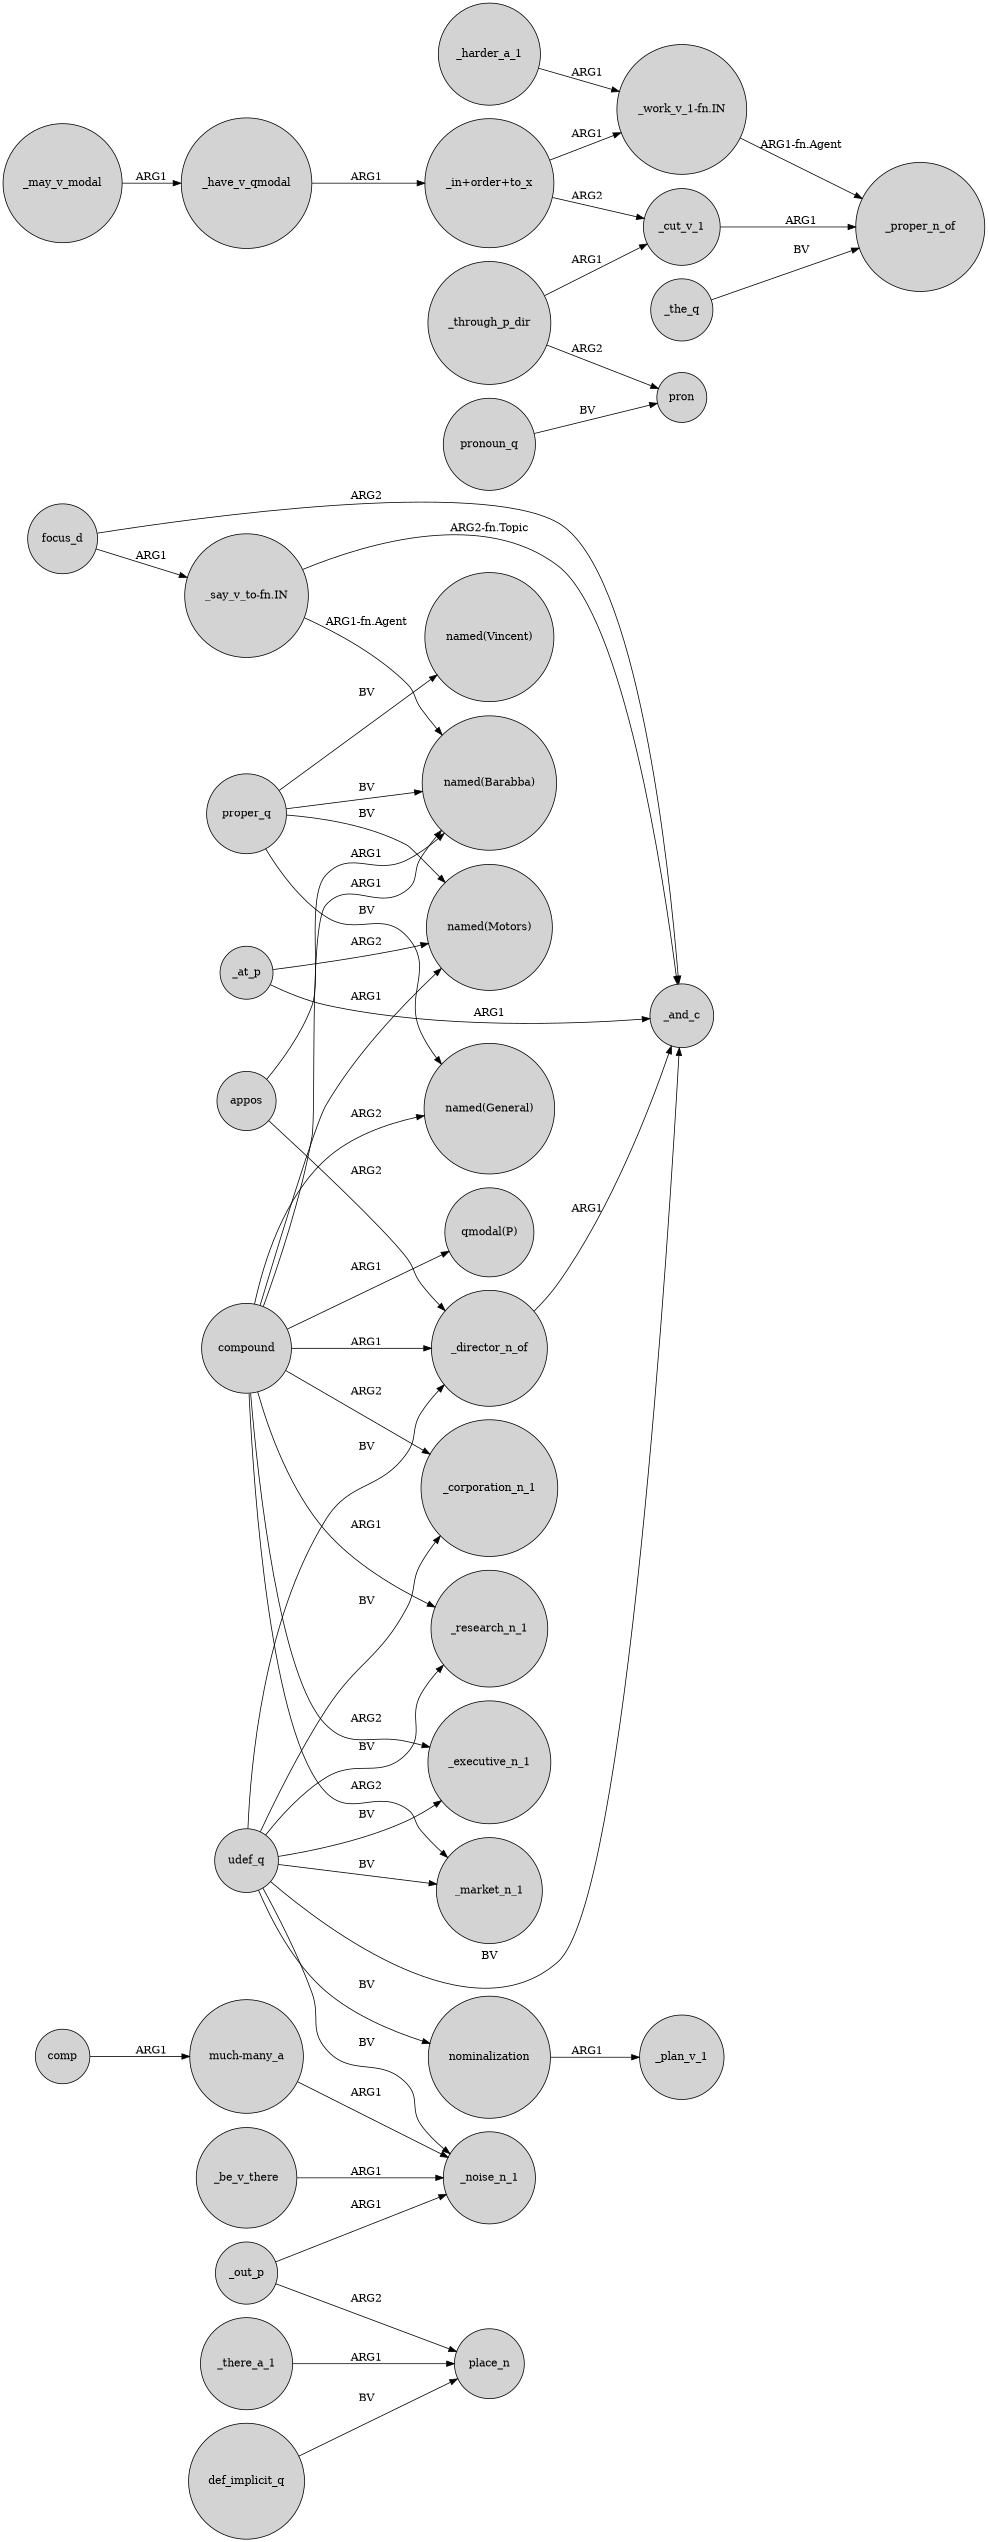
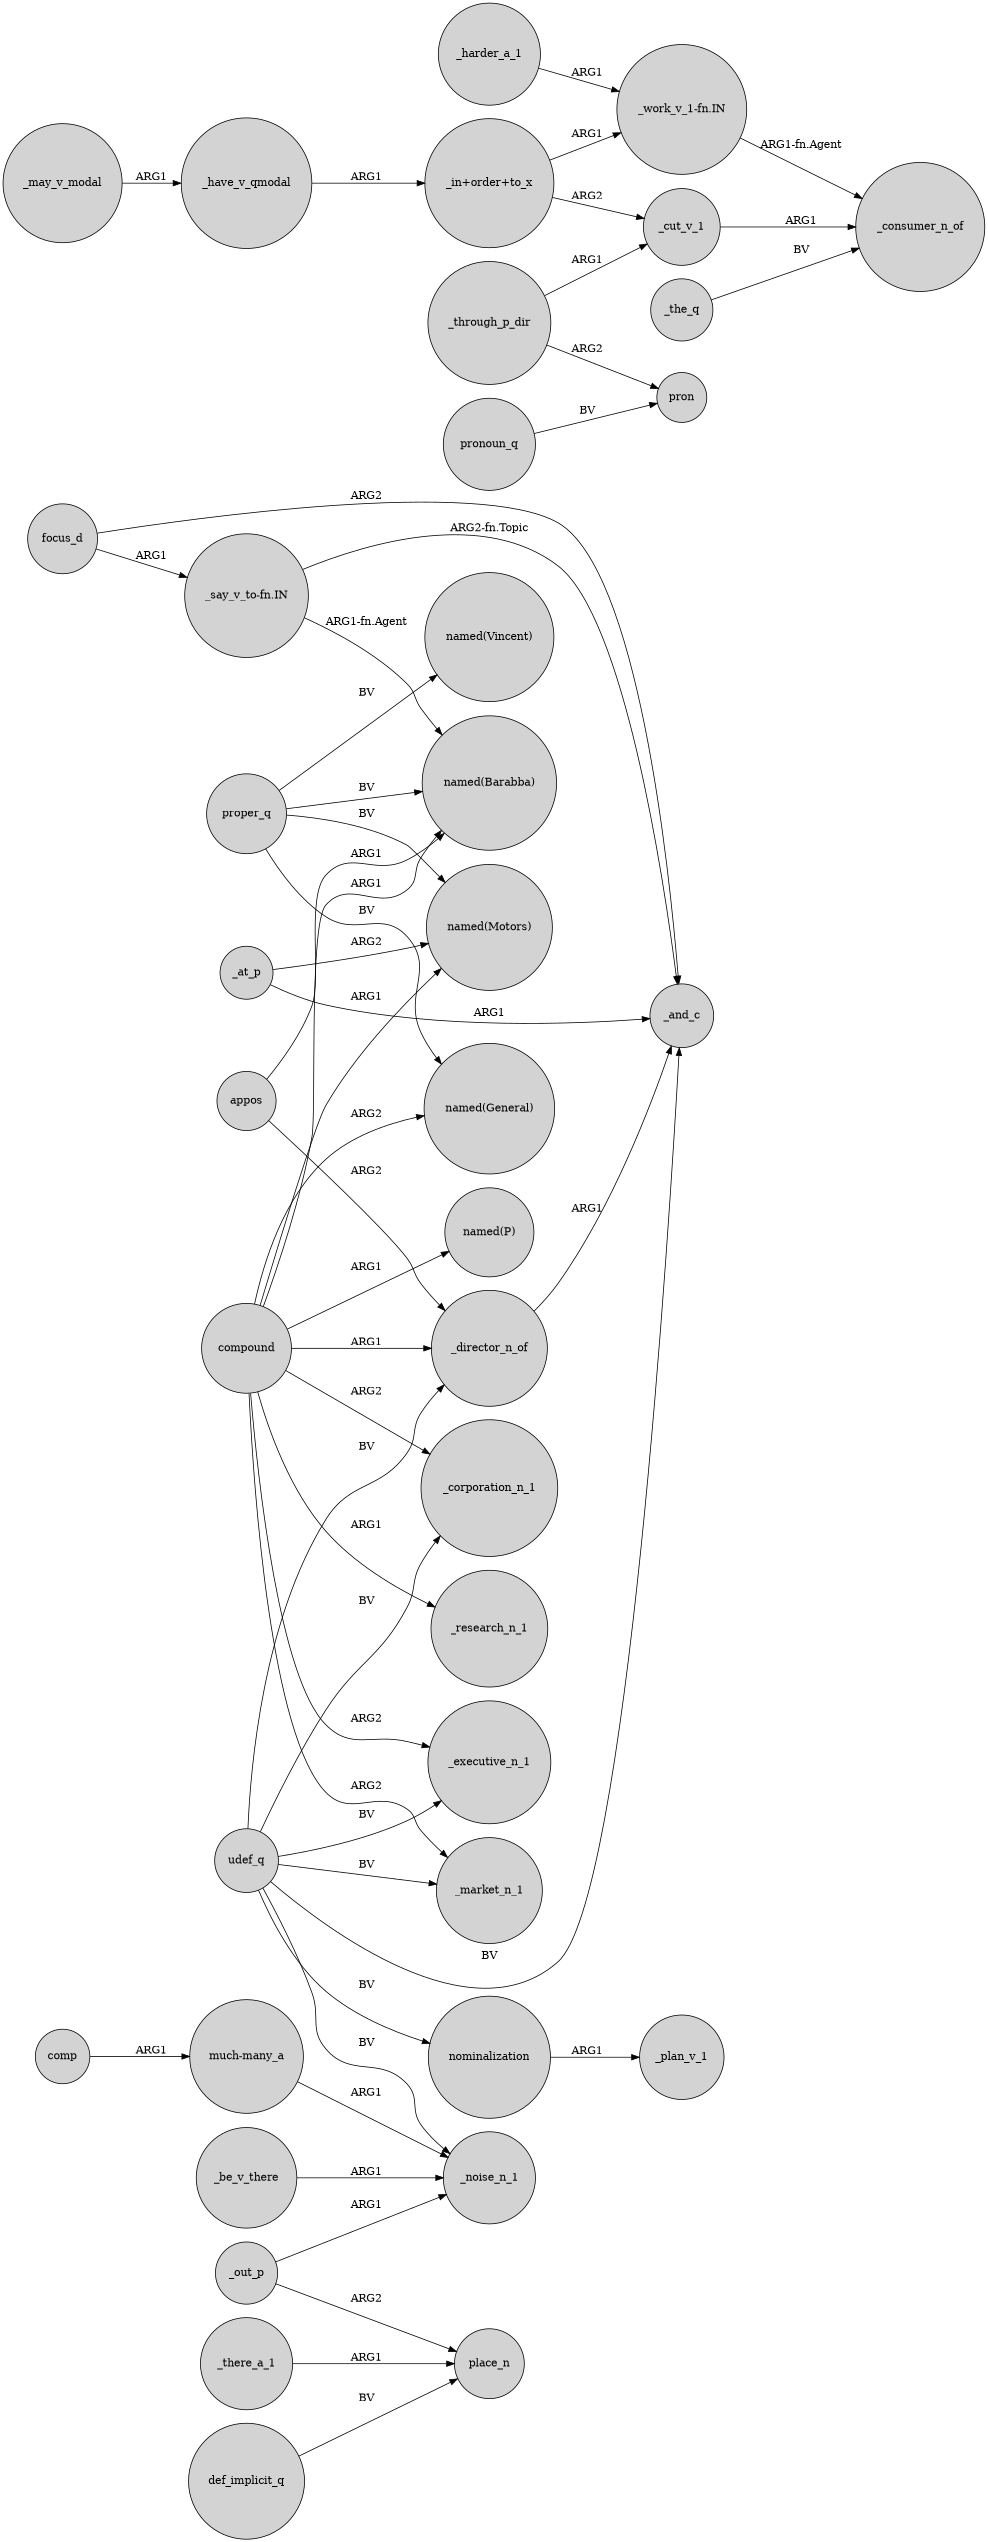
(920, 227) -> (920, 227)
(489, 1232) -> (489, 1232)
(372, 1768) -> none
